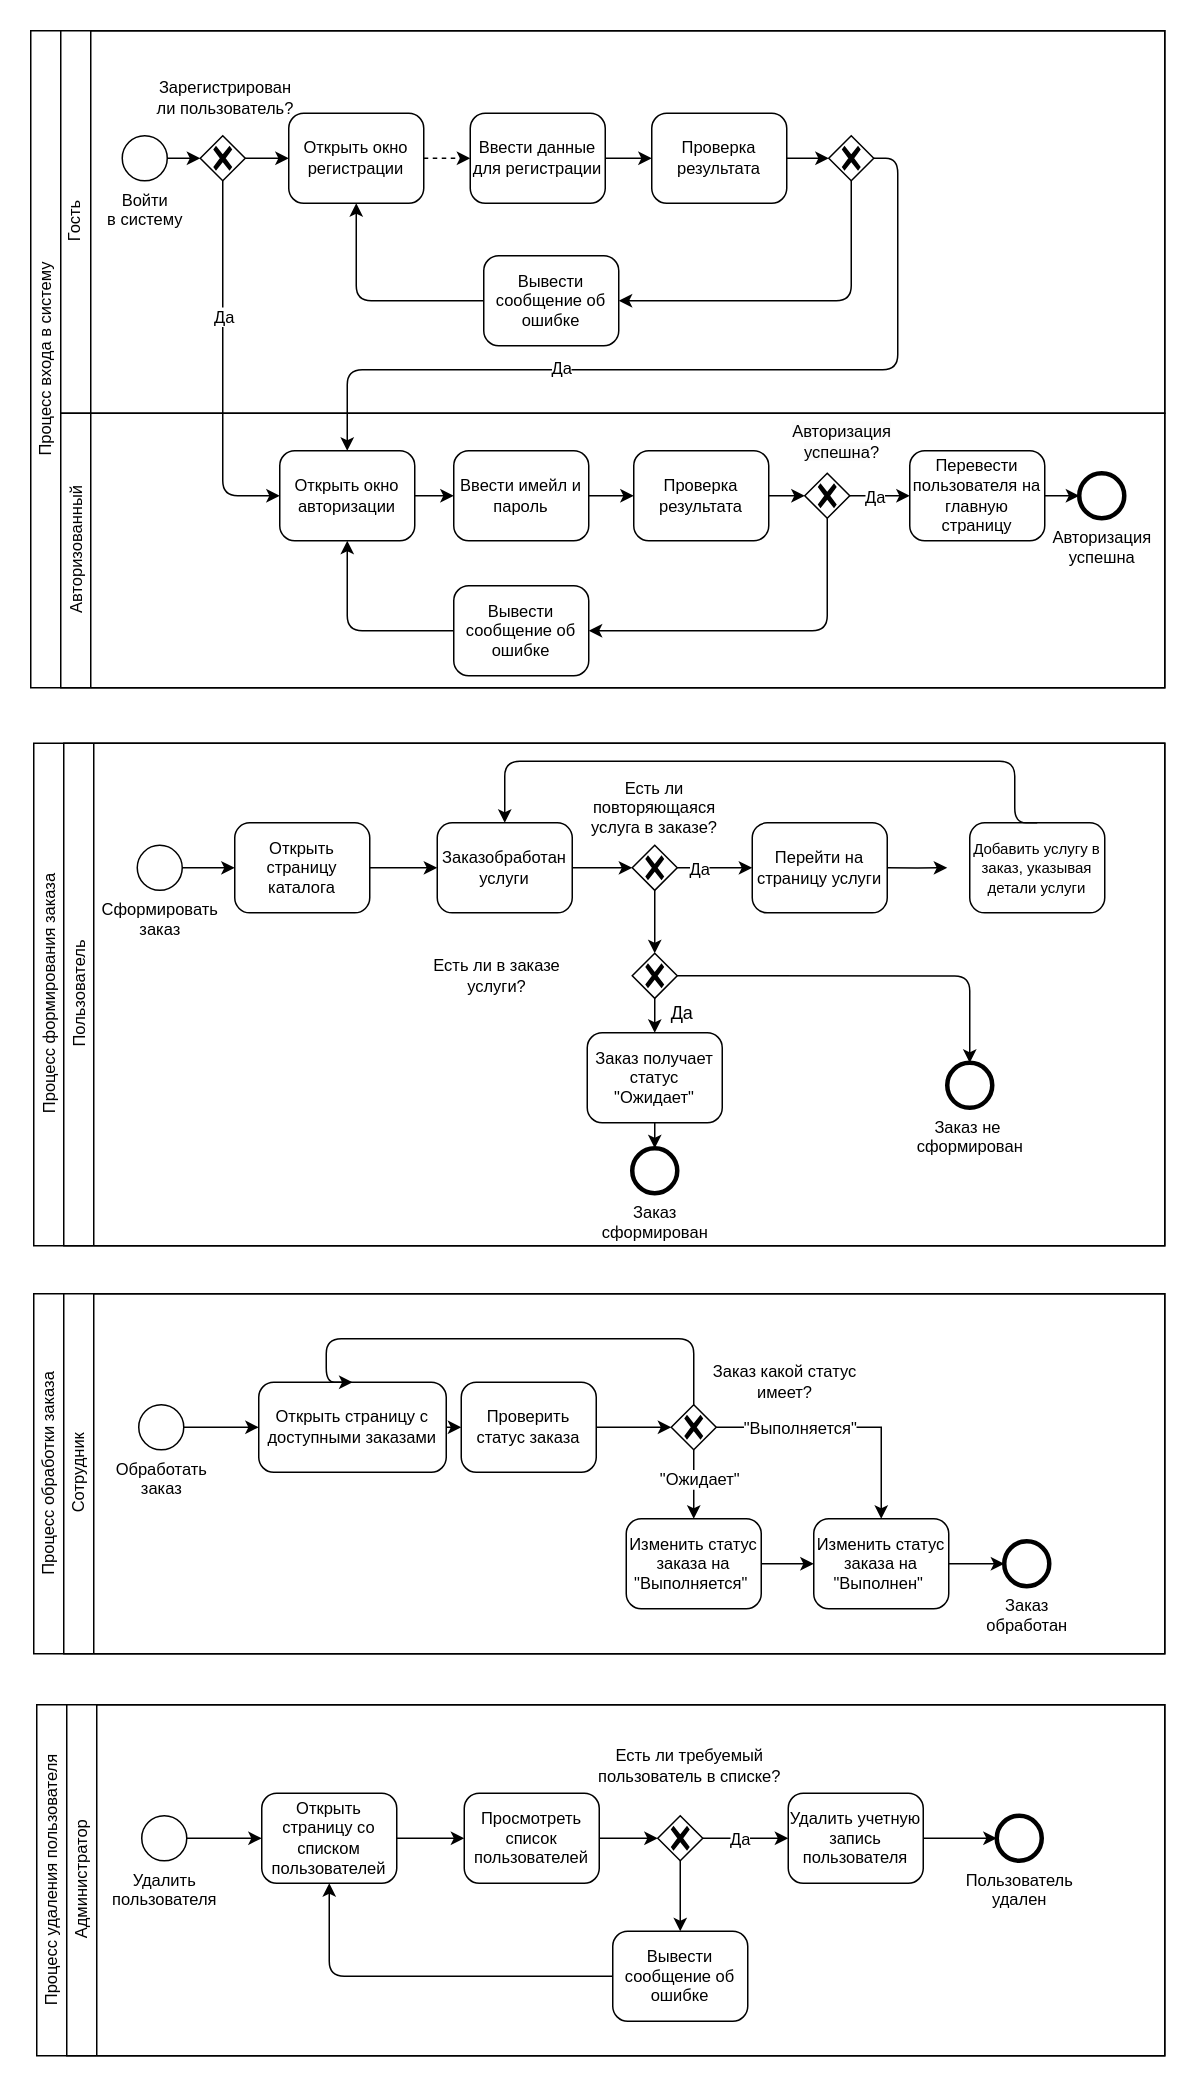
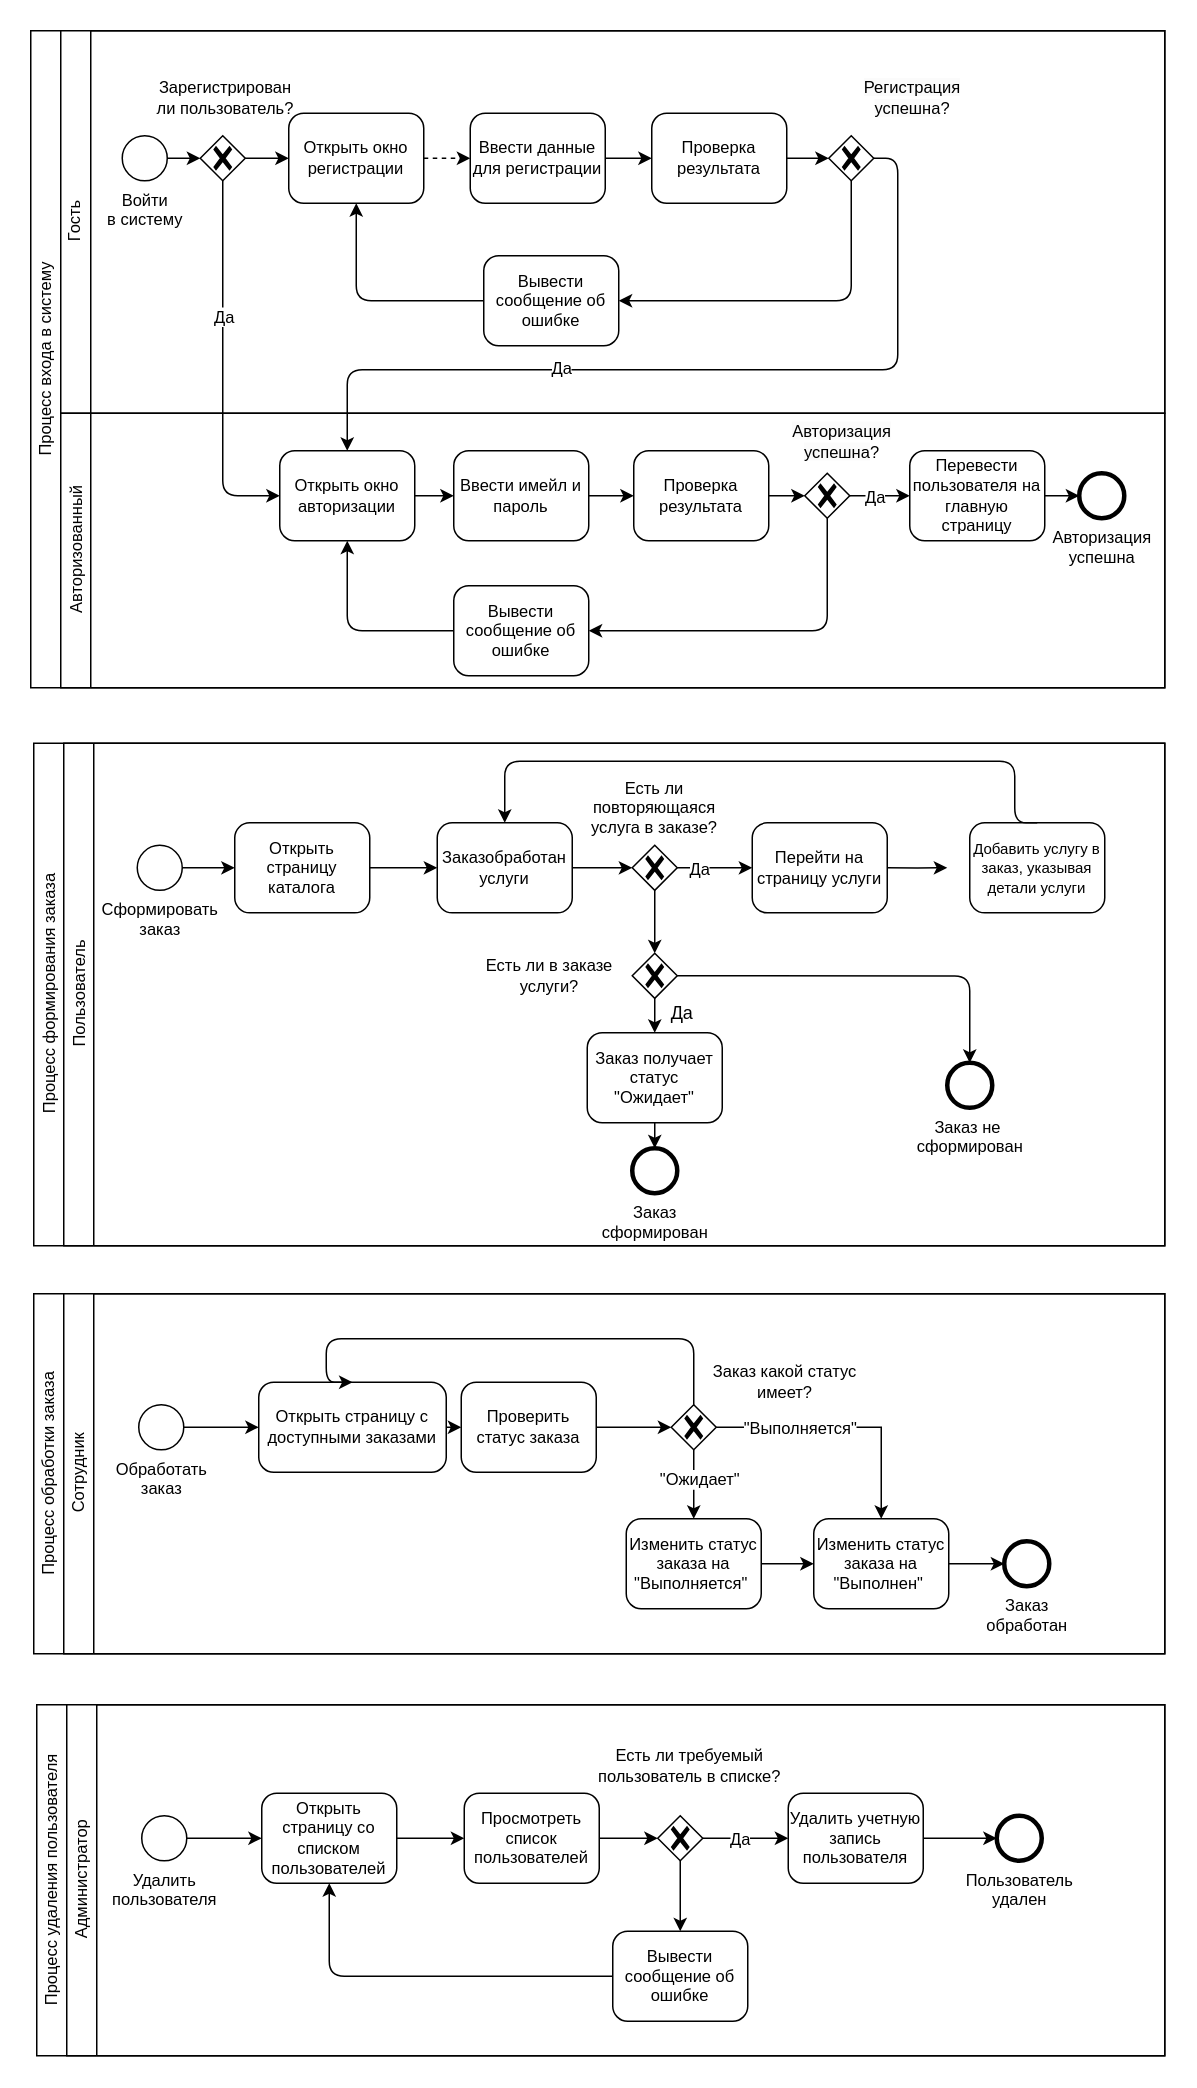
none -> (913, 98)
(497, 976) -> (550, 976)
